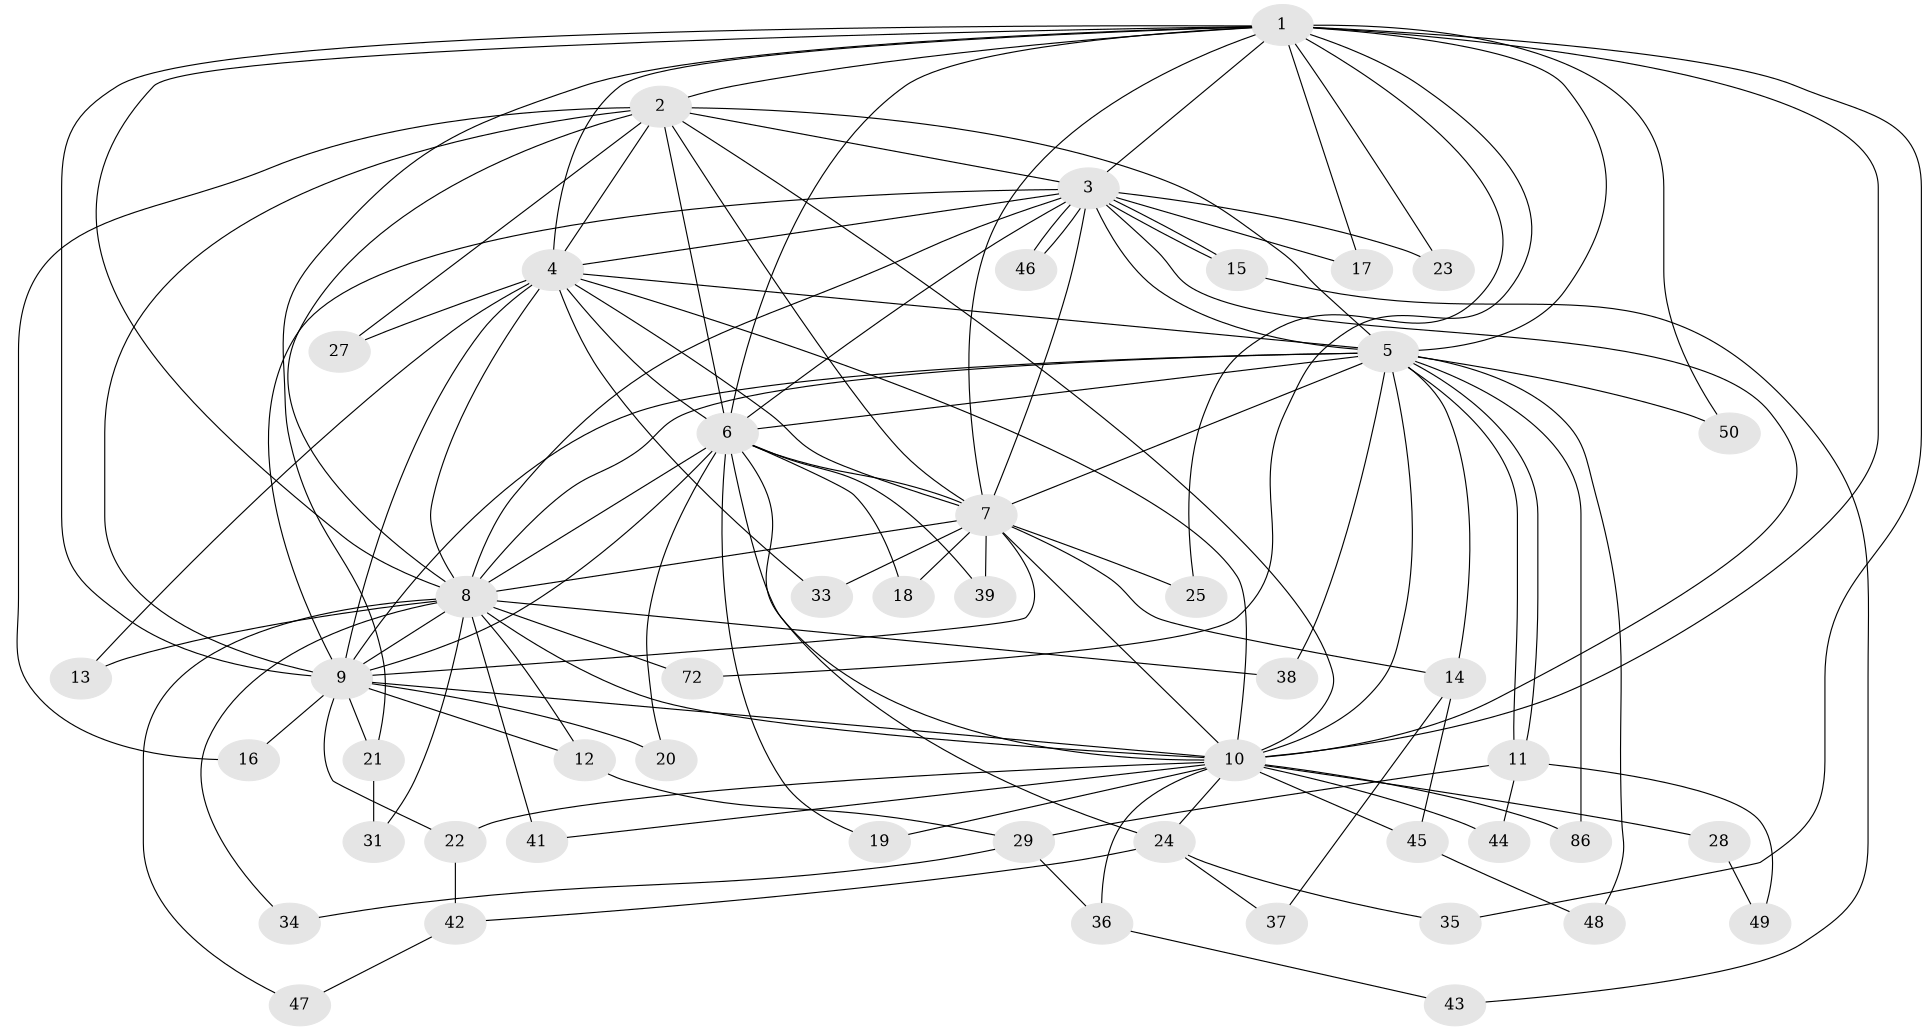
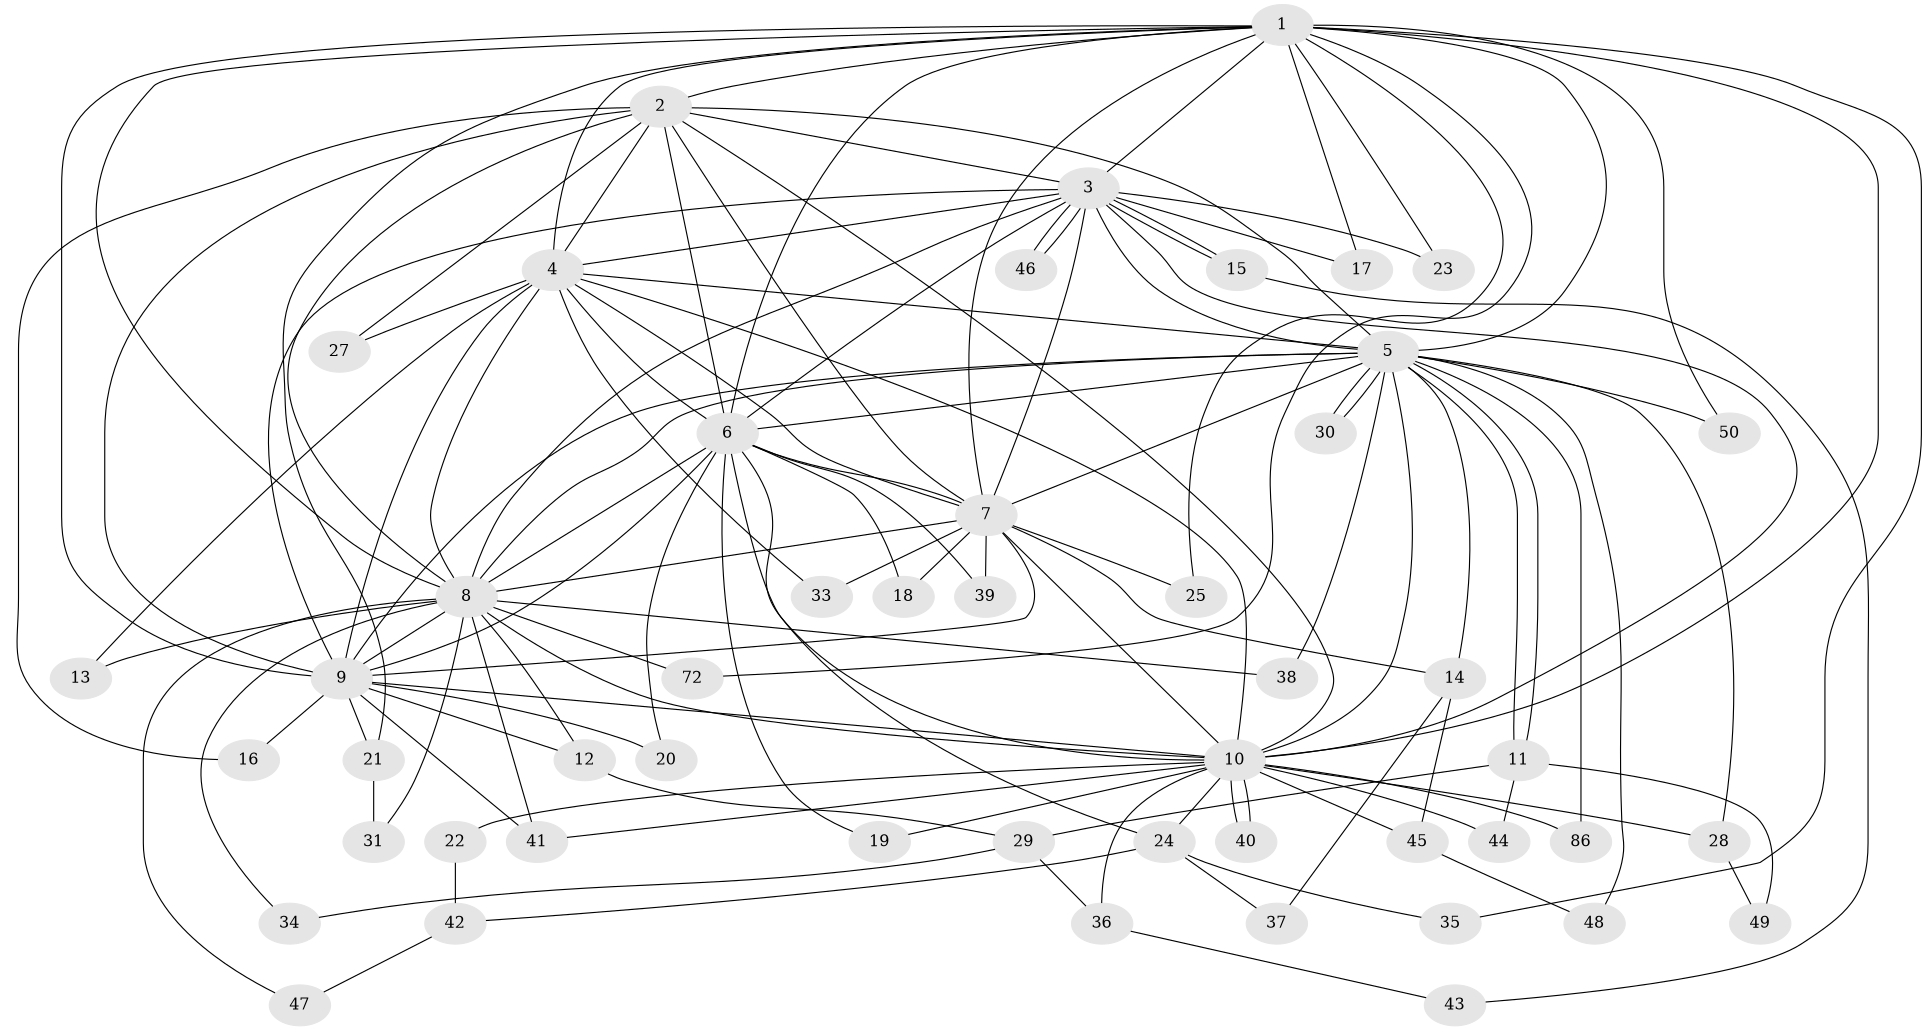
none -> (1326, 433)
none -> (1697, 495)
(344, 787) -> (440, 760)
none -> (1246, 842)
